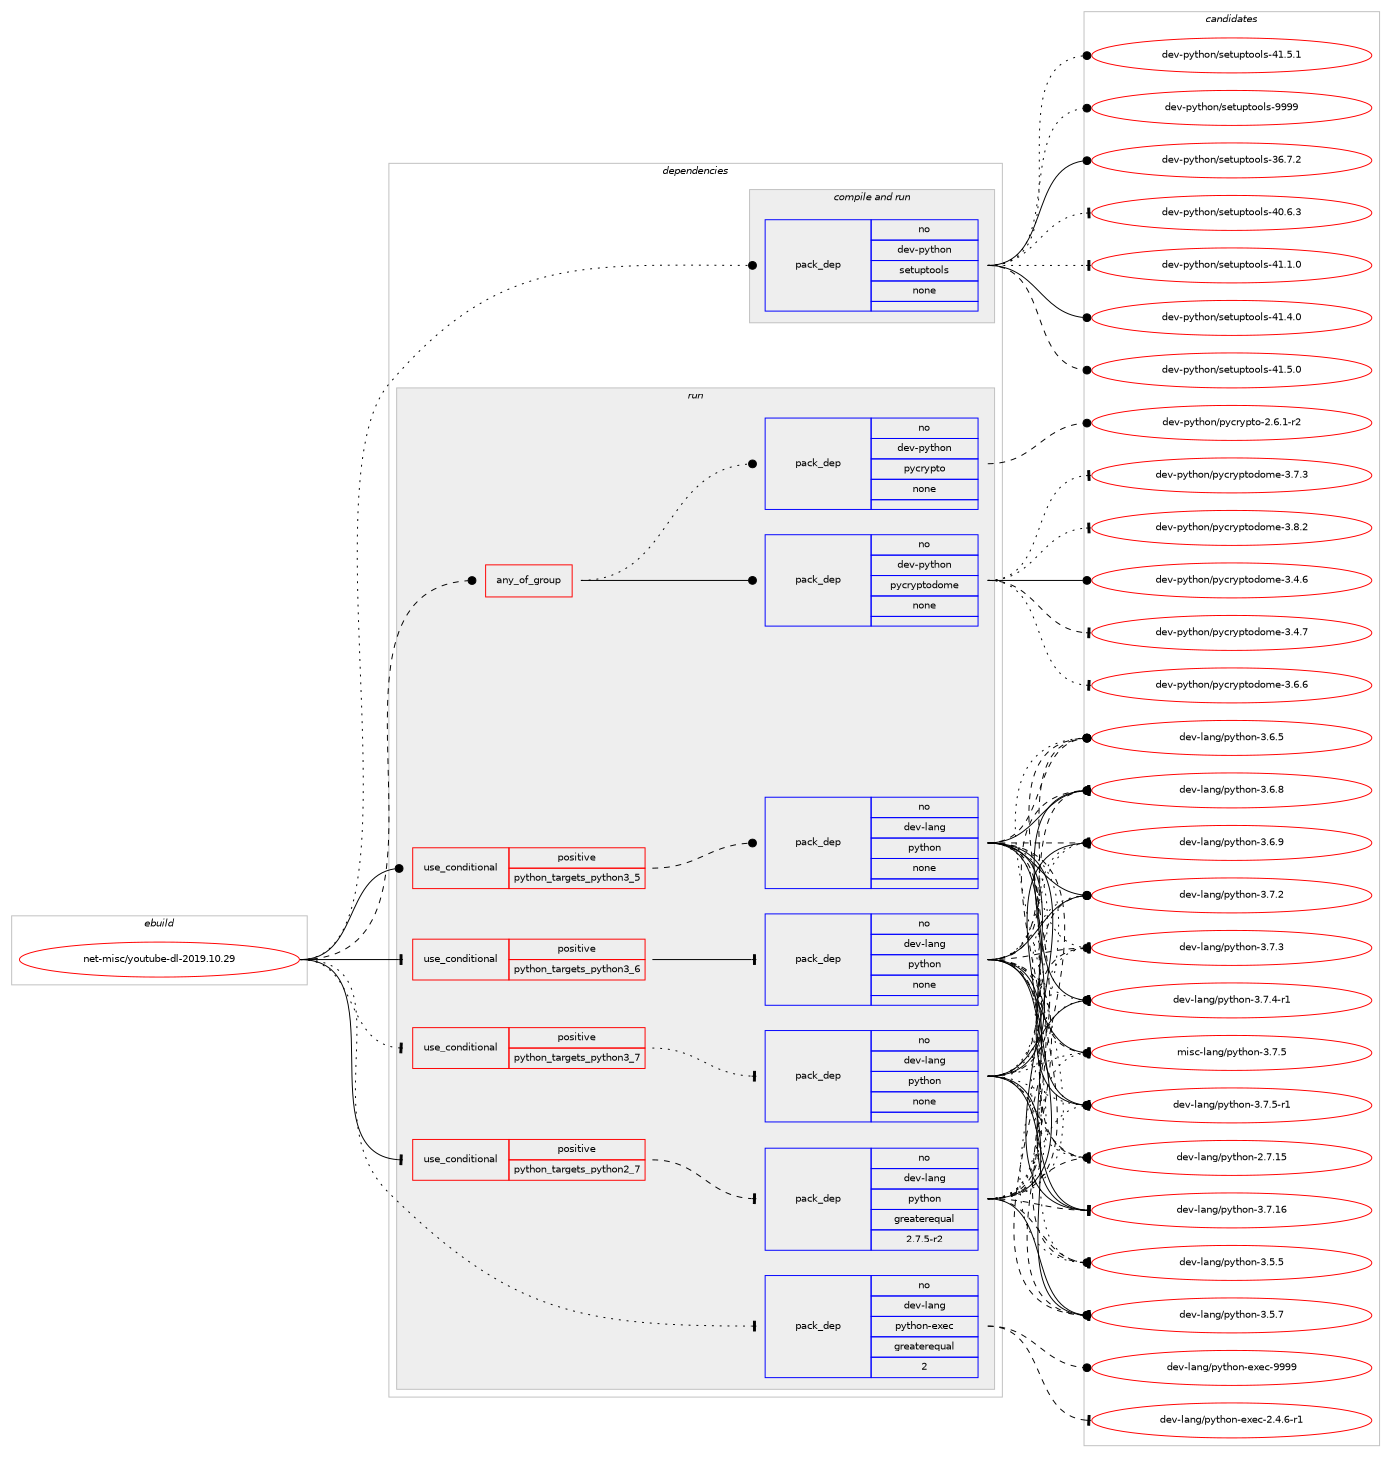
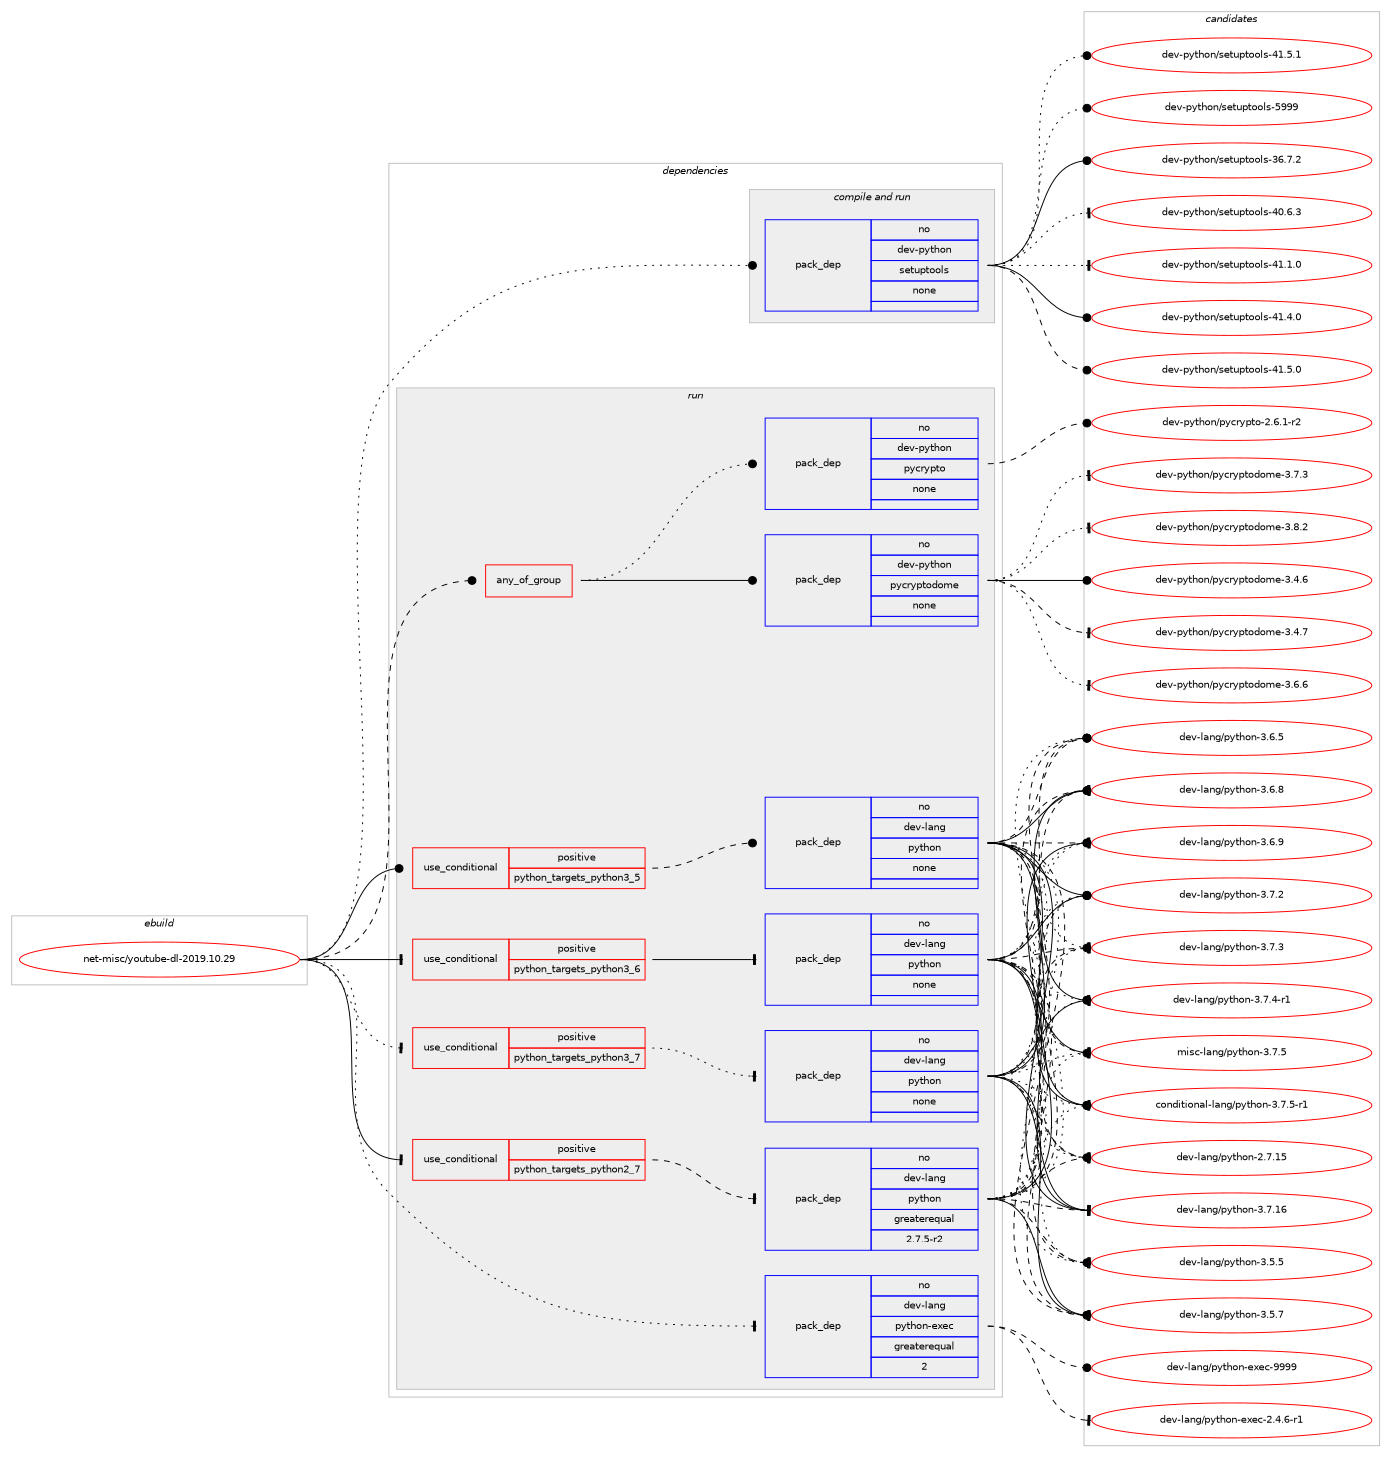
(1232, 108) -> (1232, 108)
(1232, 1105) -> (1232, 1105)
